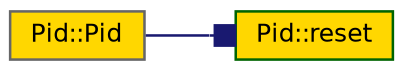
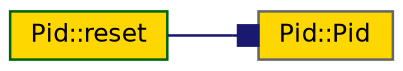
(177, 35) -> (200, 35)
